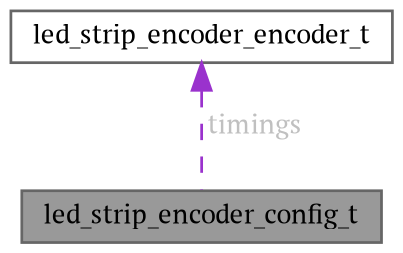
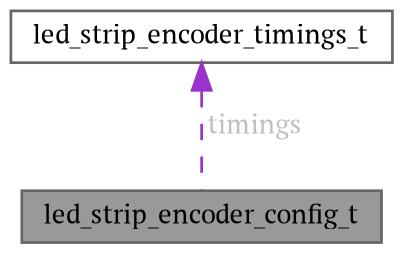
(202, 37) -> (202, 37)
